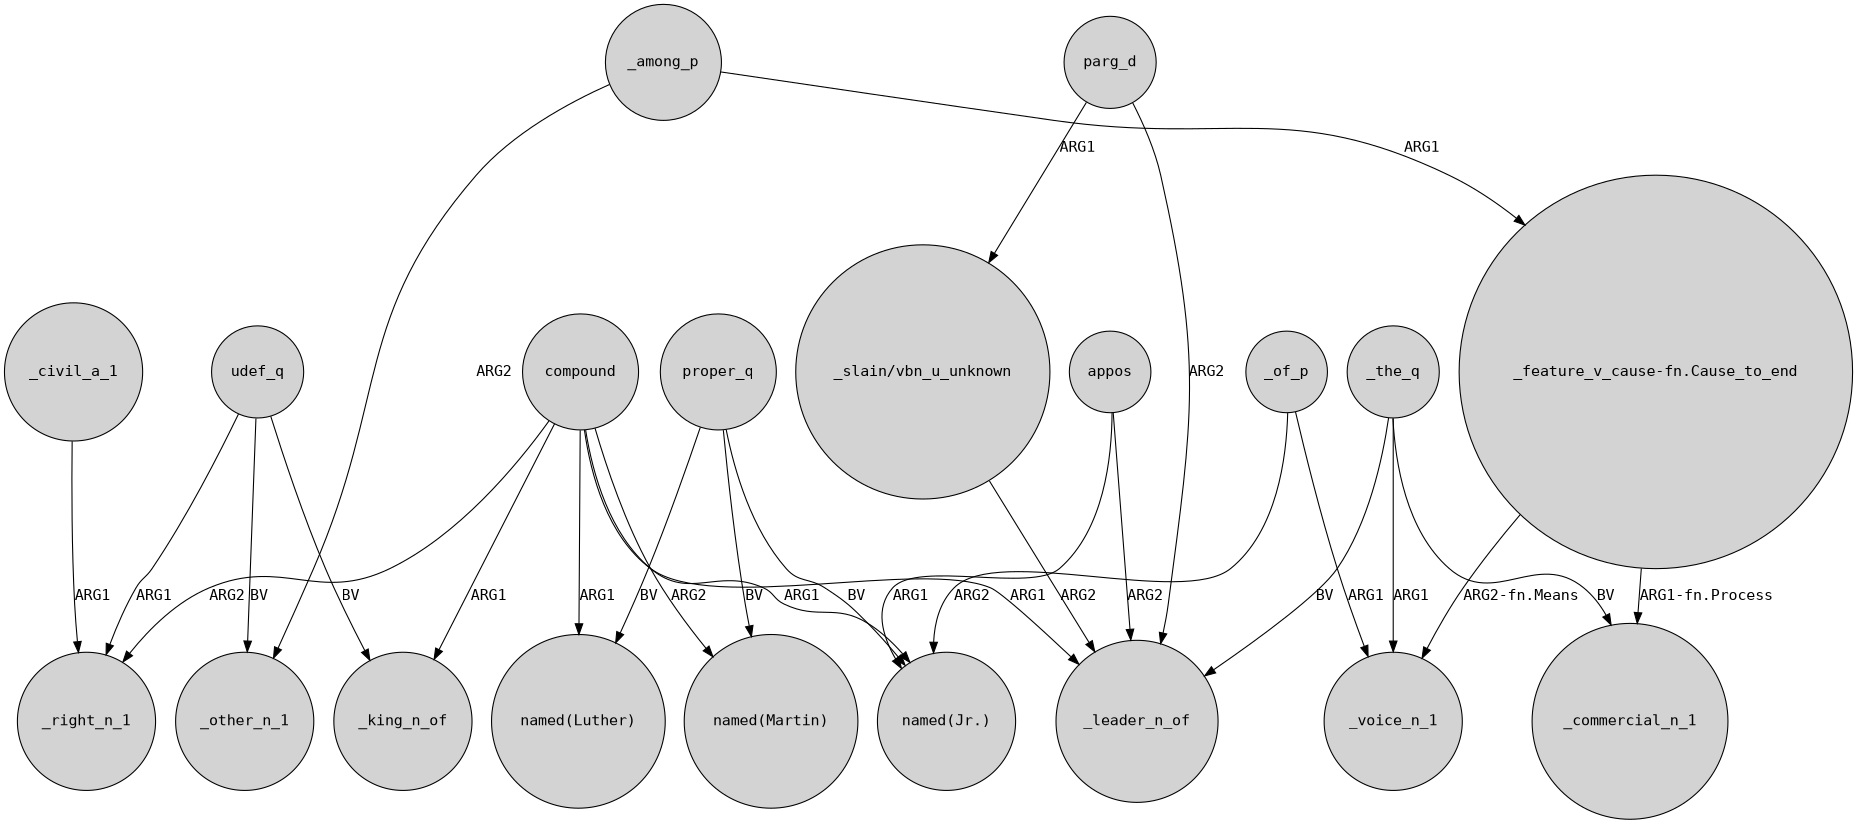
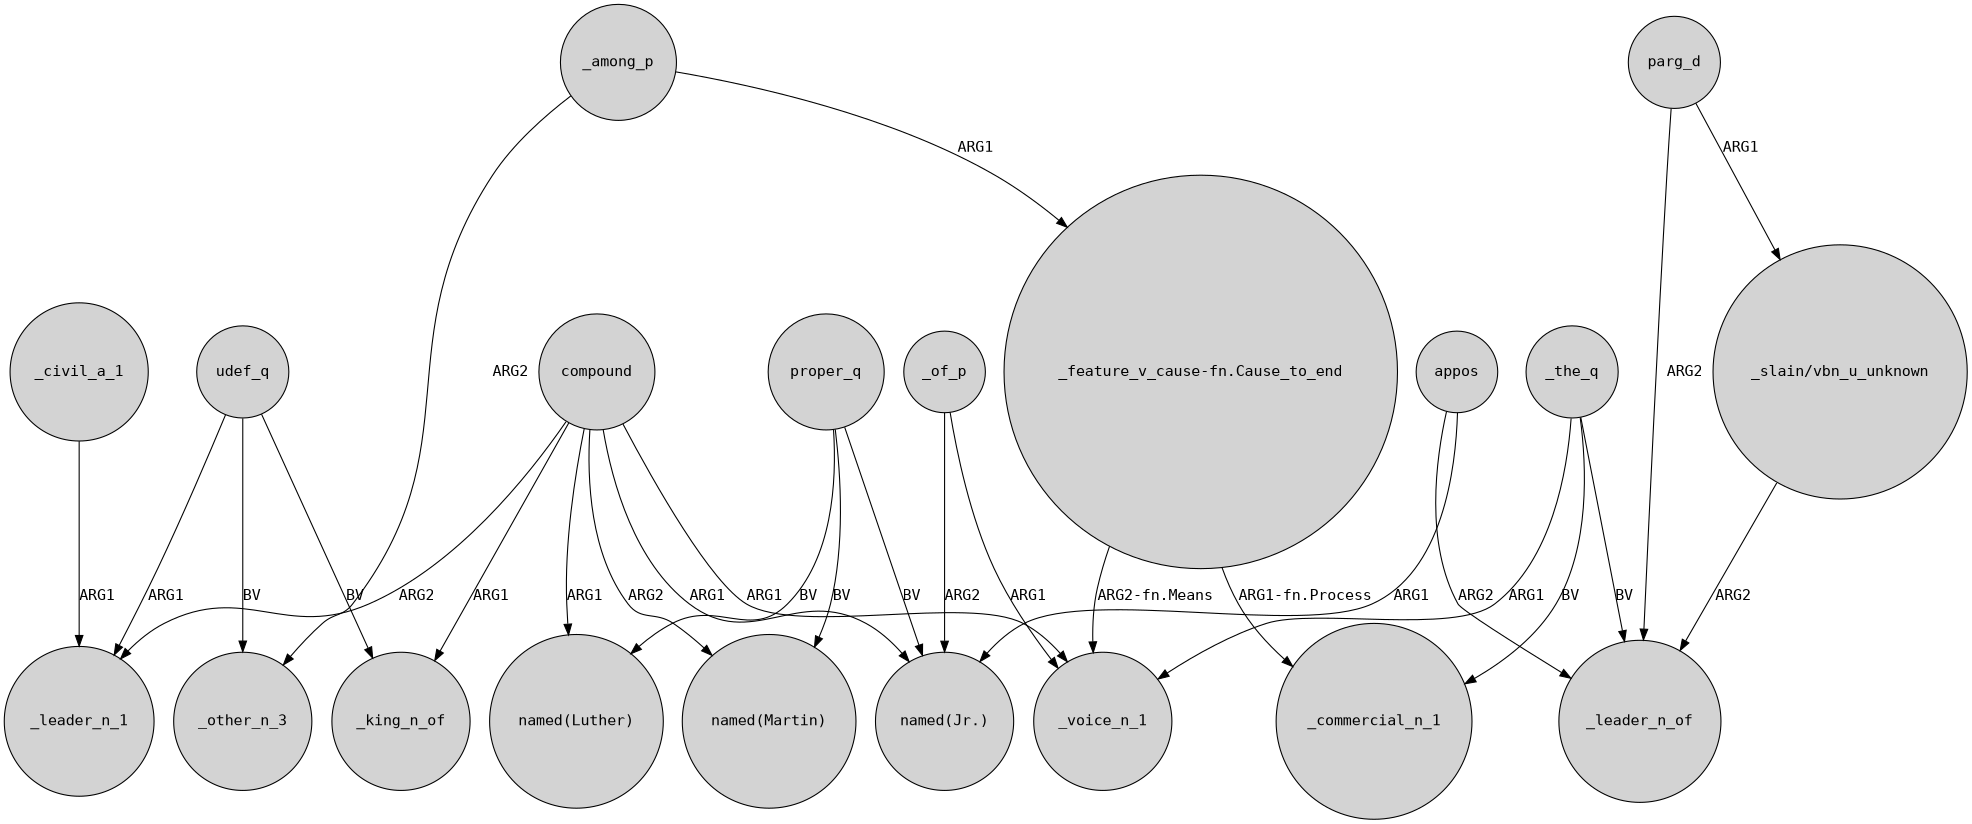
(794, 585) -> (759, 608)
(86, 721) -> (79, 721)
(245, 721) -> (243, 721)
